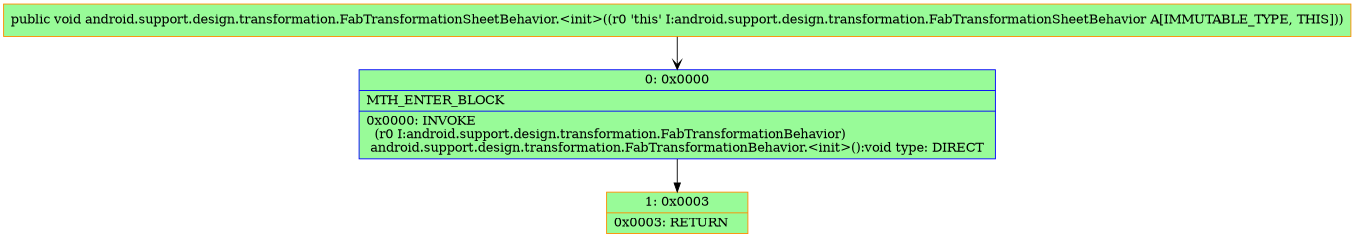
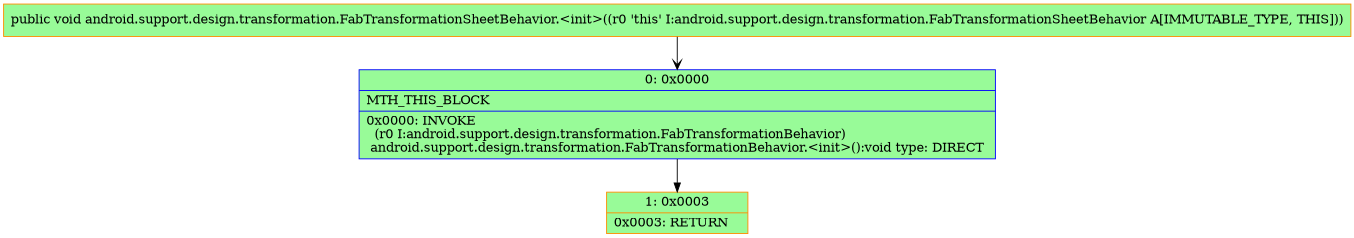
(436, 100) -> (428, 100)
